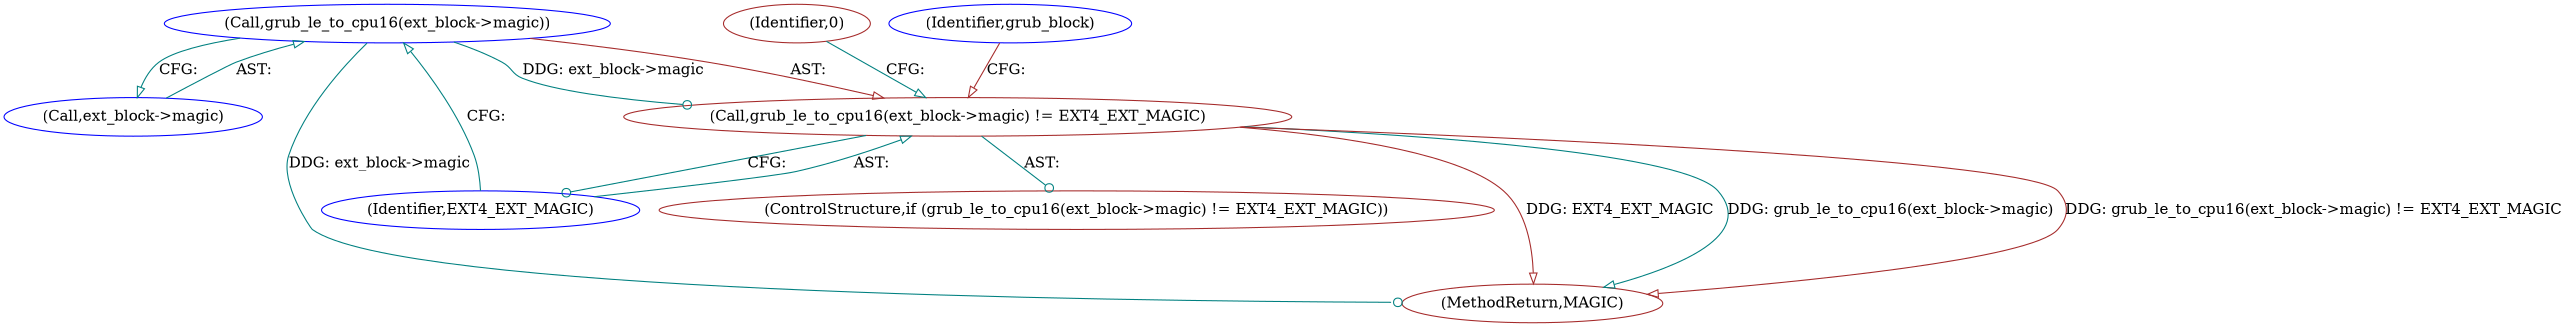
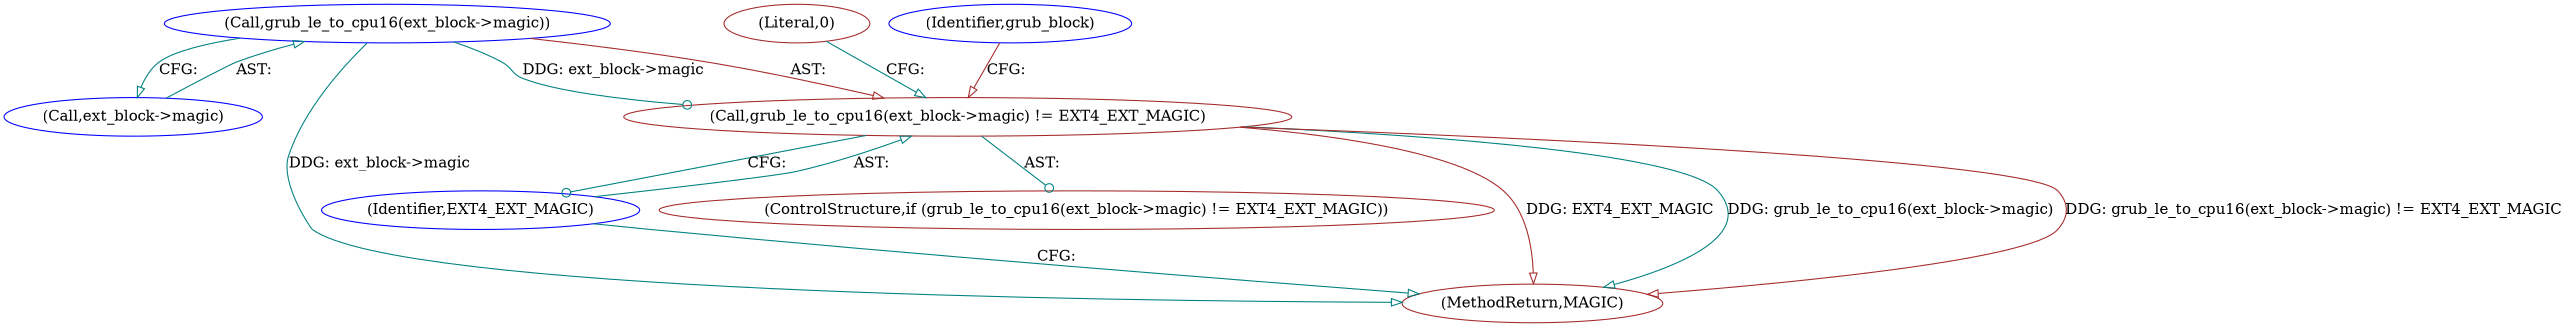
(797, 24) -> (797, 24)
(456, 117) -> (1001, 261)
(740, 287) -> (740, 287)
